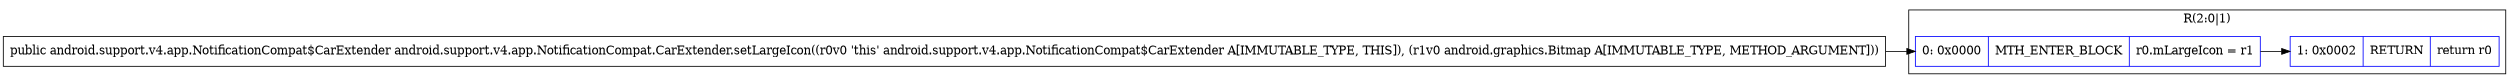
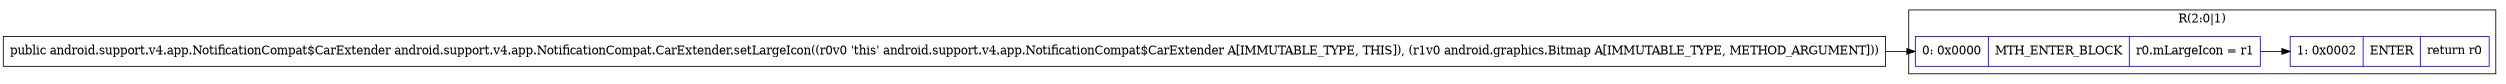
(2397, 51) -> (2392, 51)
